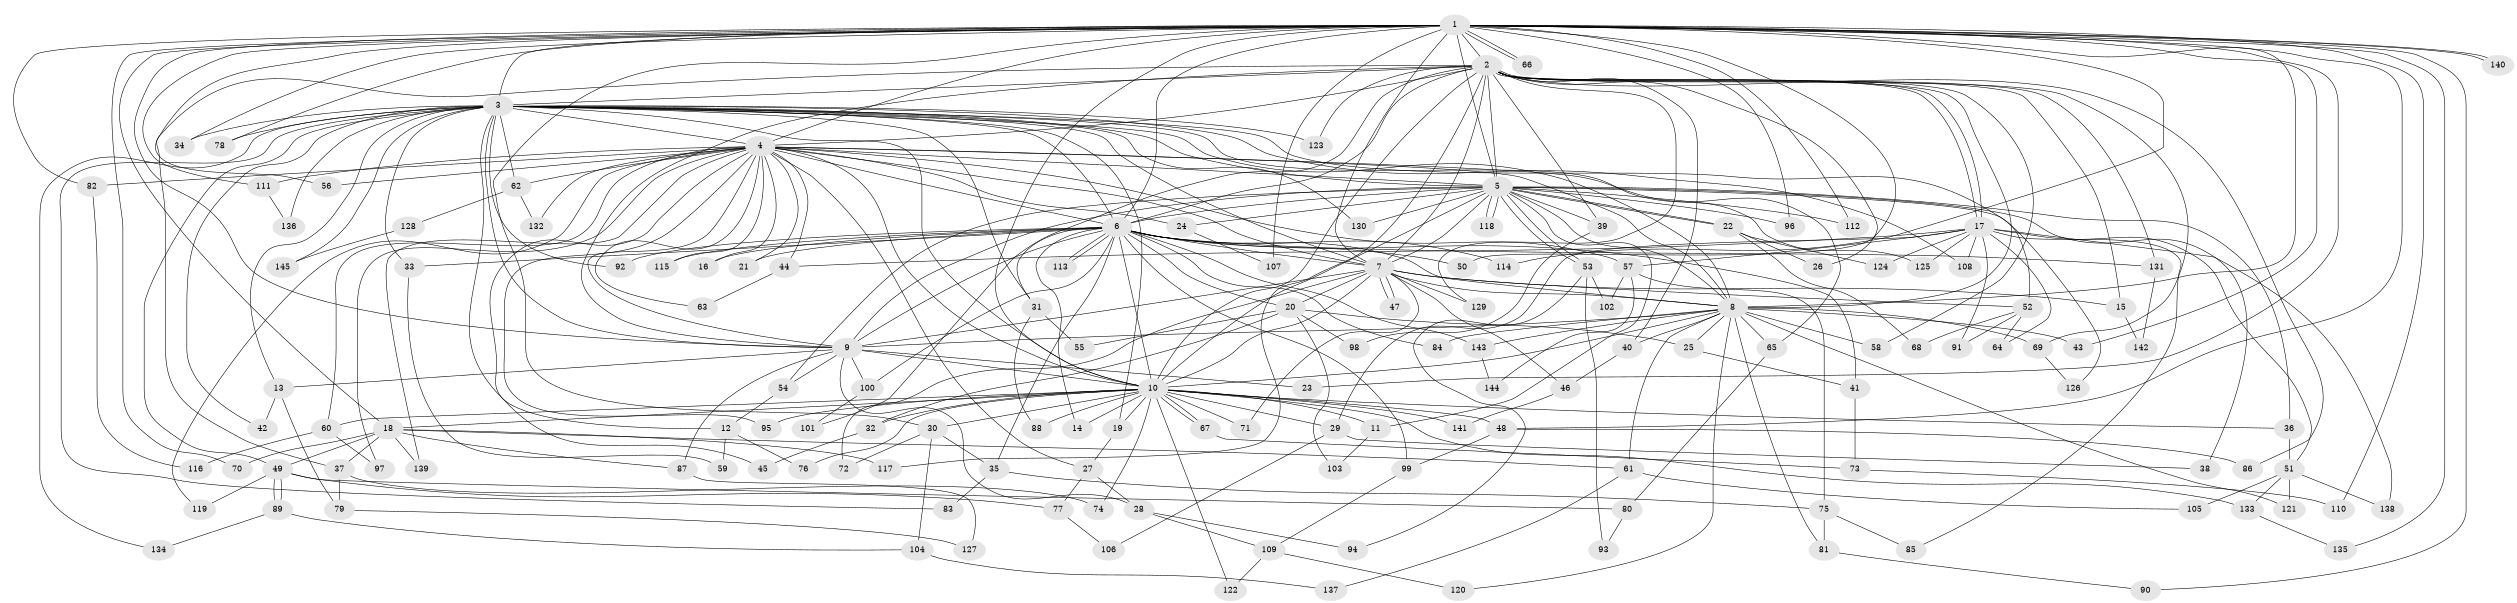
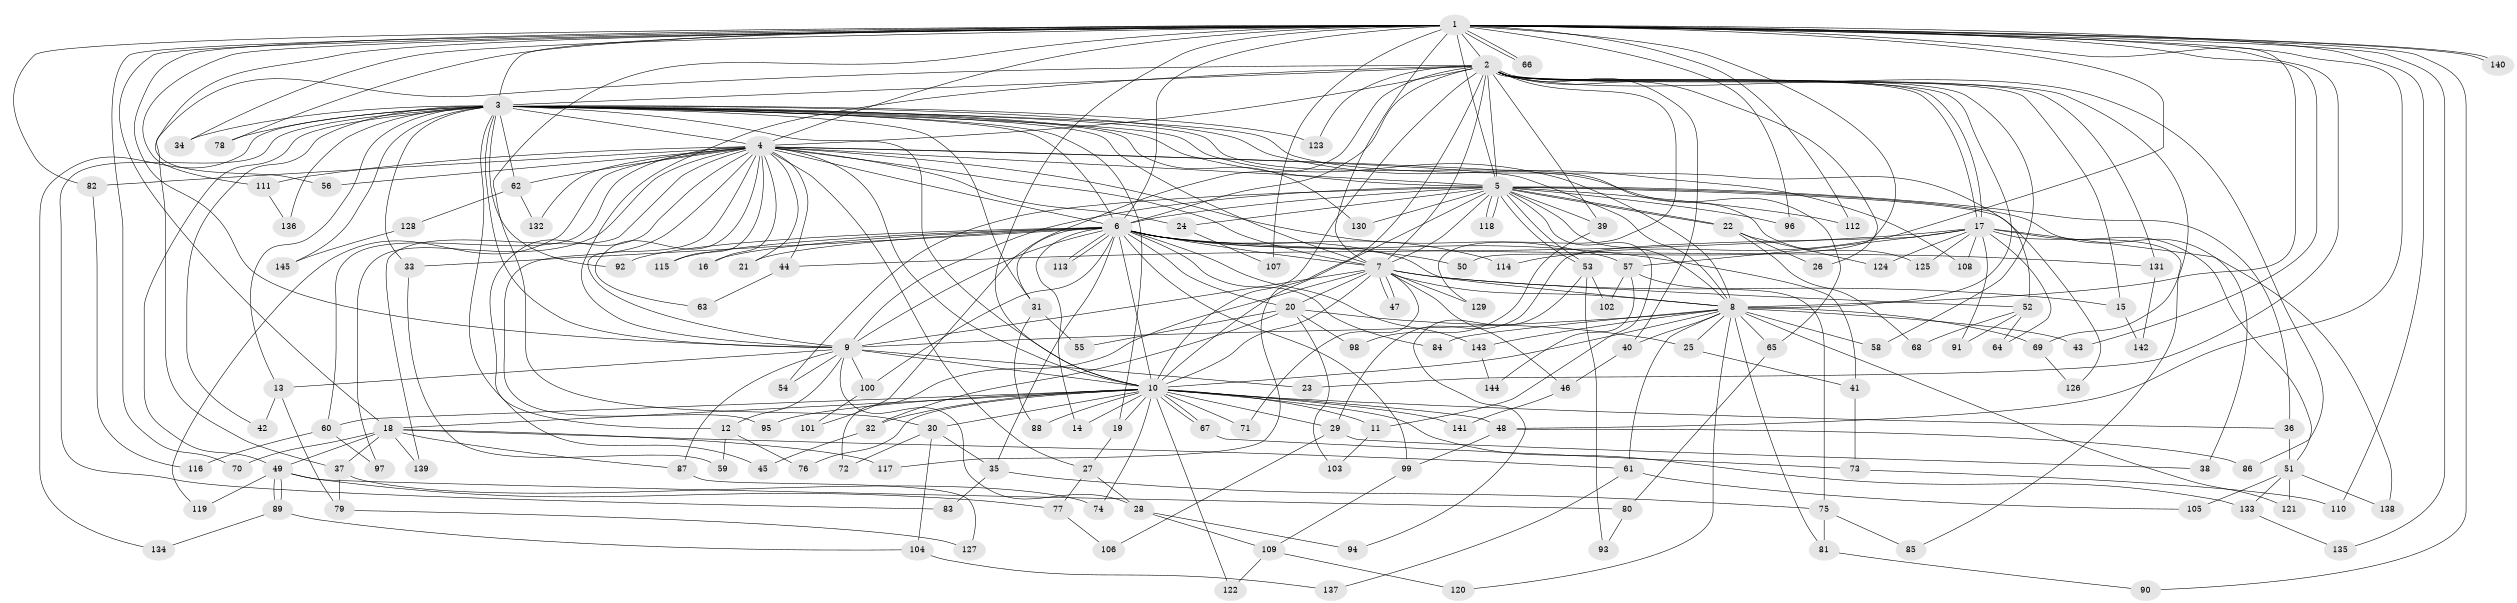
(745, 415) -> (805, 397)
